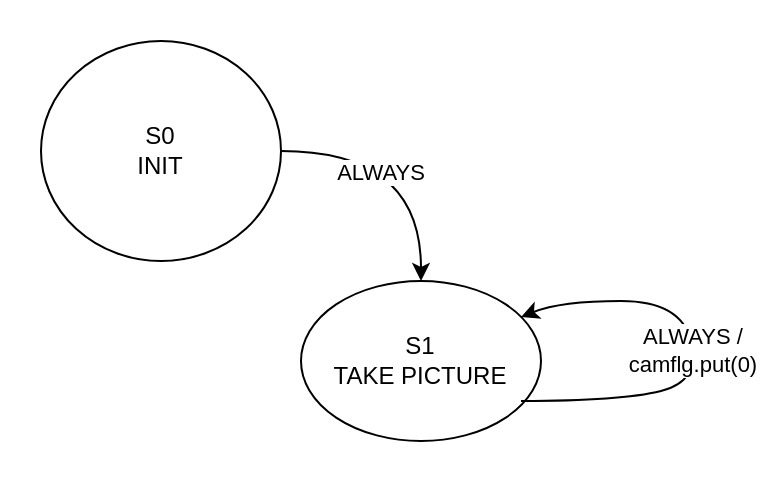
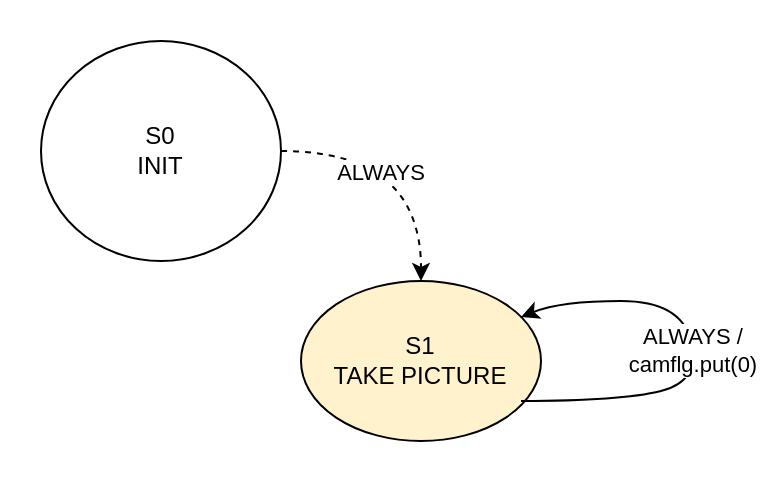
(413, 220) -> (413, 220)
(421, 361) -> (421, 361)
